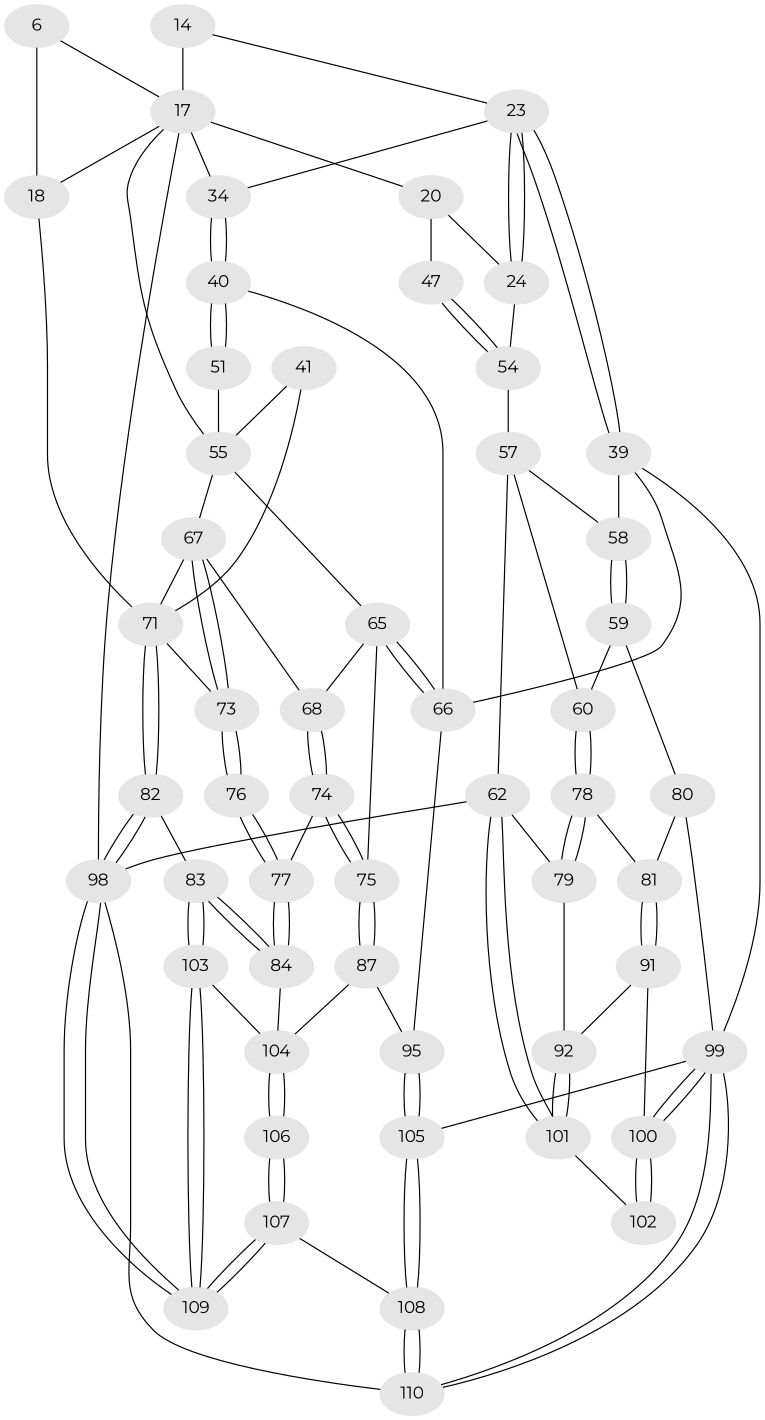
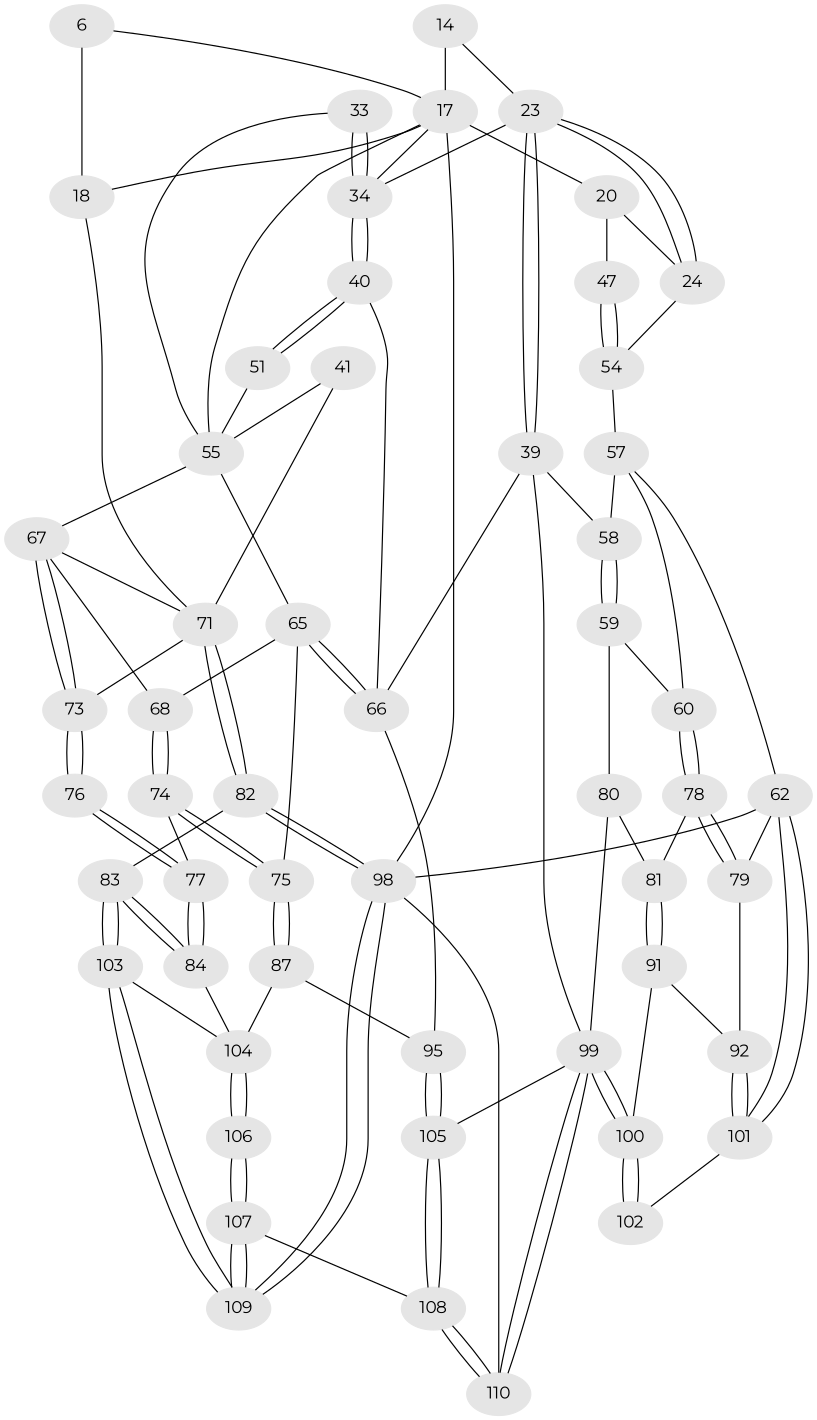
none -> (360, 112)
